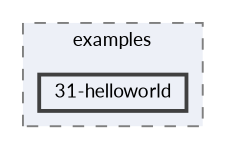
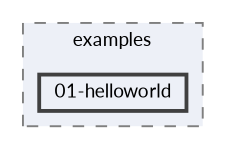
(113, 93) -> (113, 93)
